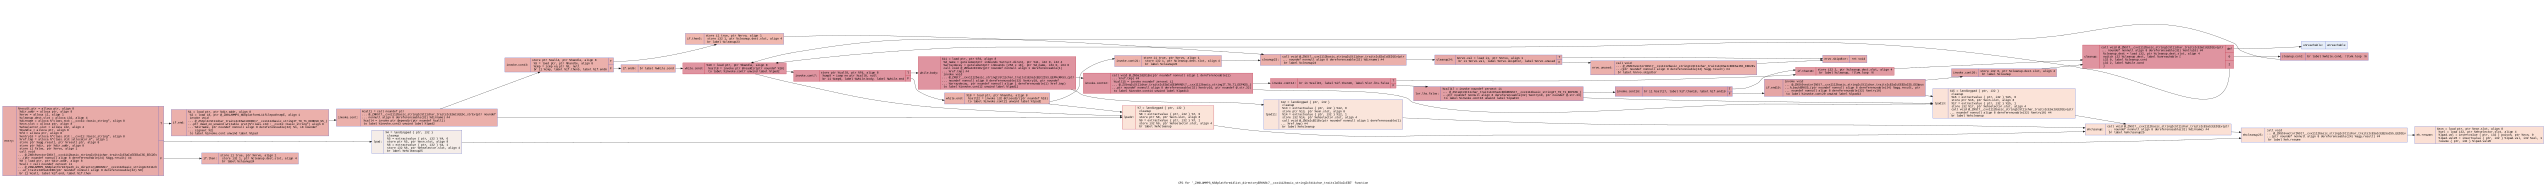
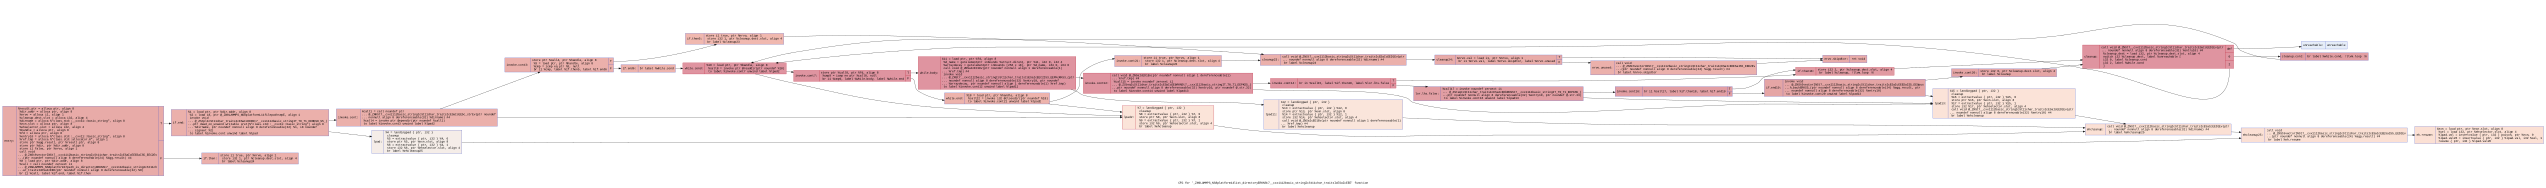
(267, 141) -> (349, 134)
